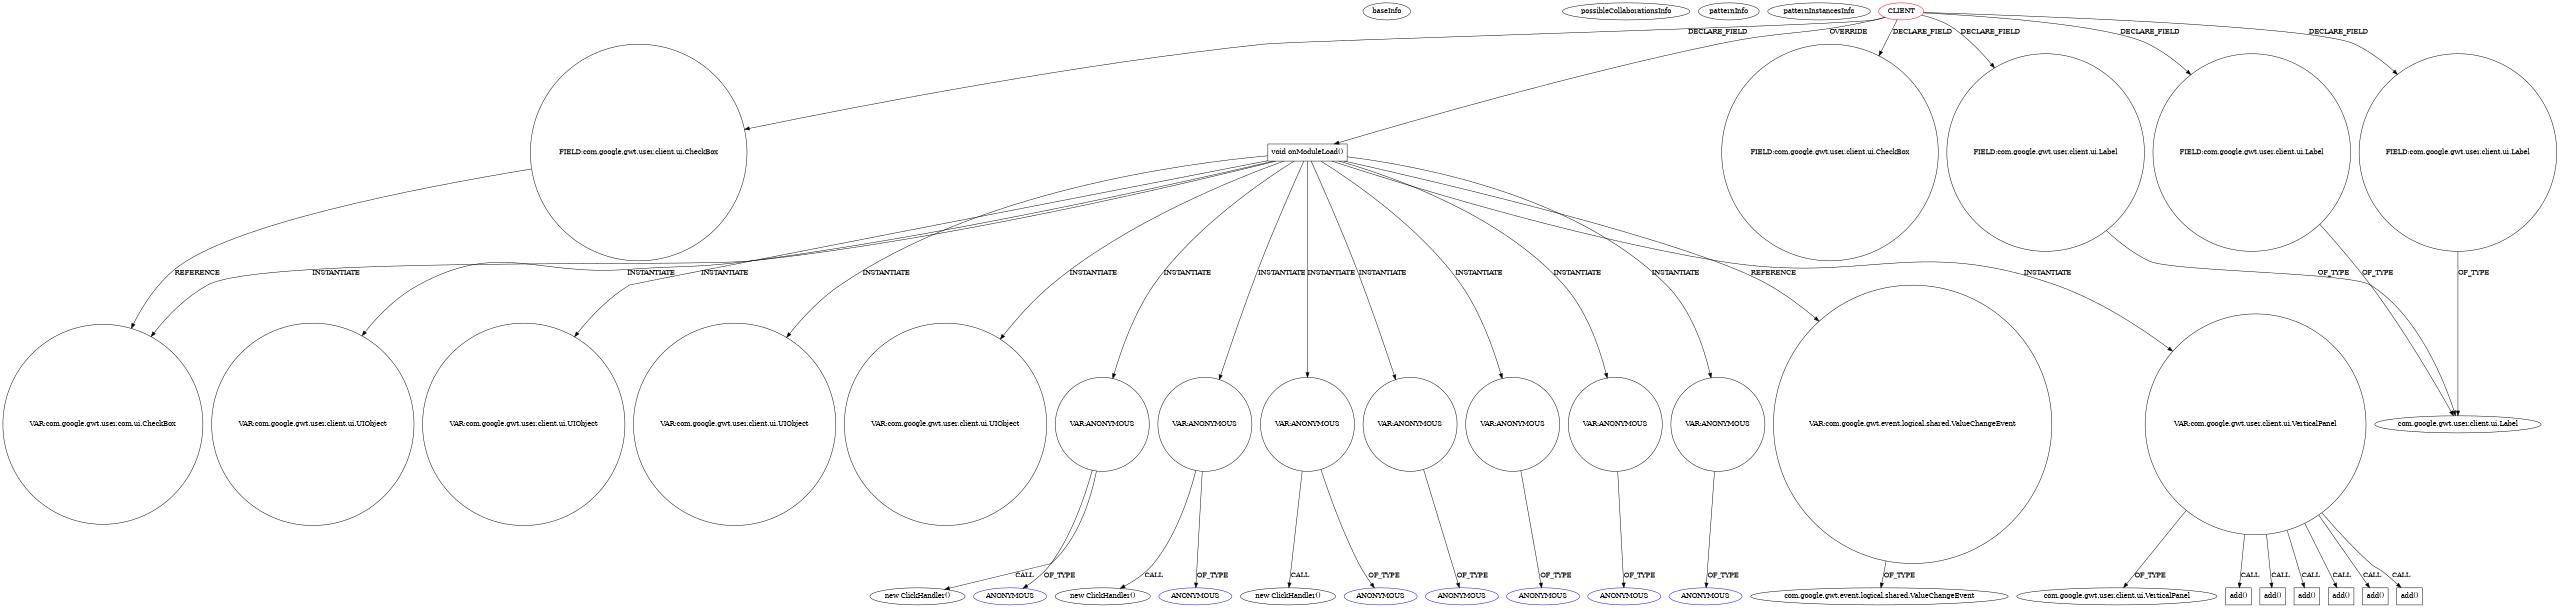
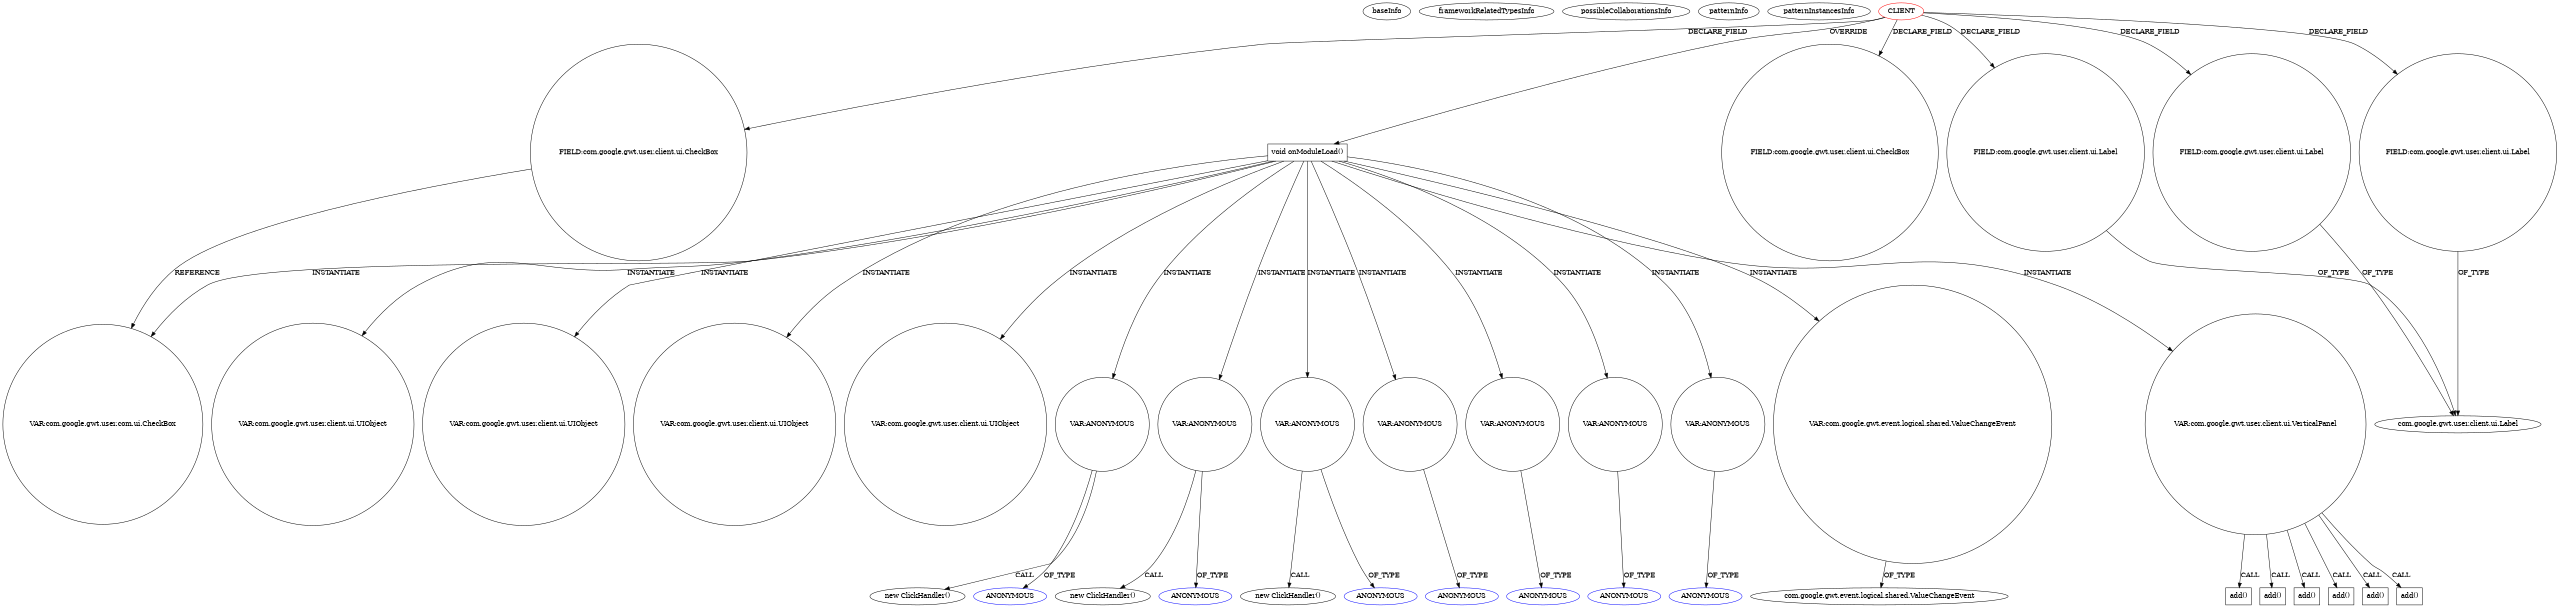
none -> (1487, 11)
(1773, 273) -> (1773, 273)
(2117, 596) -> none
